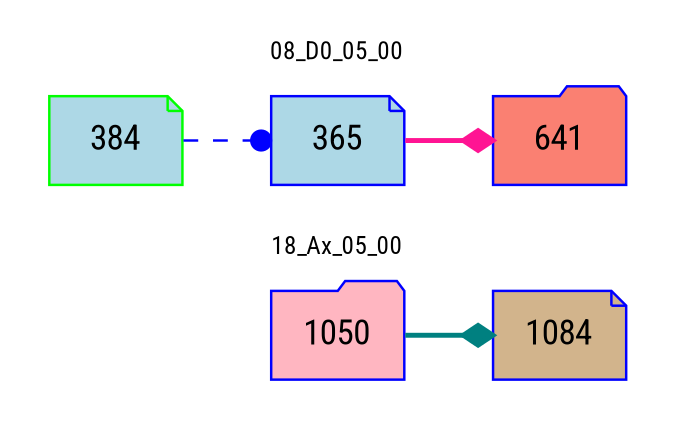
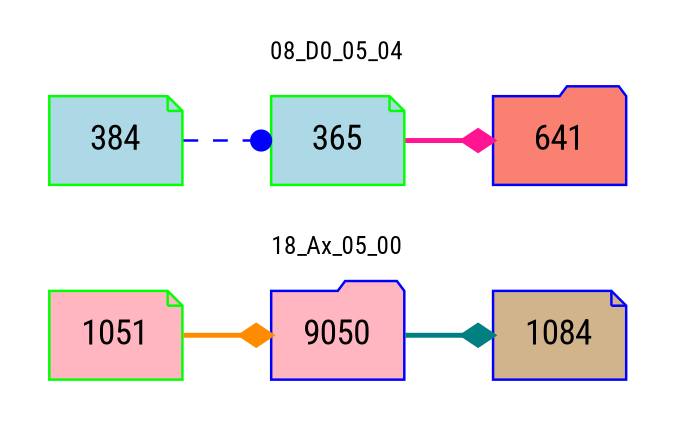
(338, 53) -> (338, 53)
(338, 141) -> (338, 141)
none -> (116, 335)
(338, 335) -> (338, 335)
